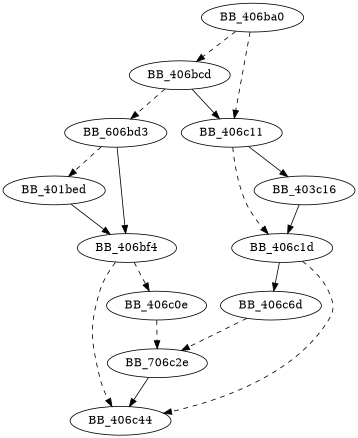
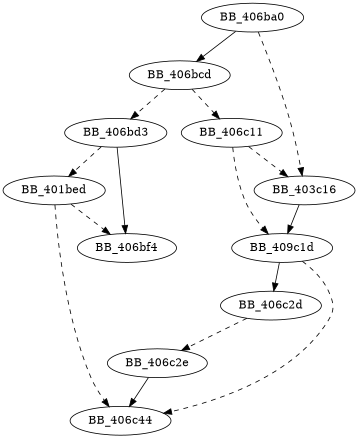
(219, 44) -> (219, 44)
(243, 71) -> (283, 99)
(203, 101) -> (203, 101)
(116, 133) -> (116, 133)
(265, 159) -> (265, 159)
(87, 217) -> (87, 217)
(282, 248) -> (282, 248)
(157, 306) -> none
(271, 306) -> (271, 306)
(93, 330) -> (69, 306)
(157, 363) -> (157, 363)
